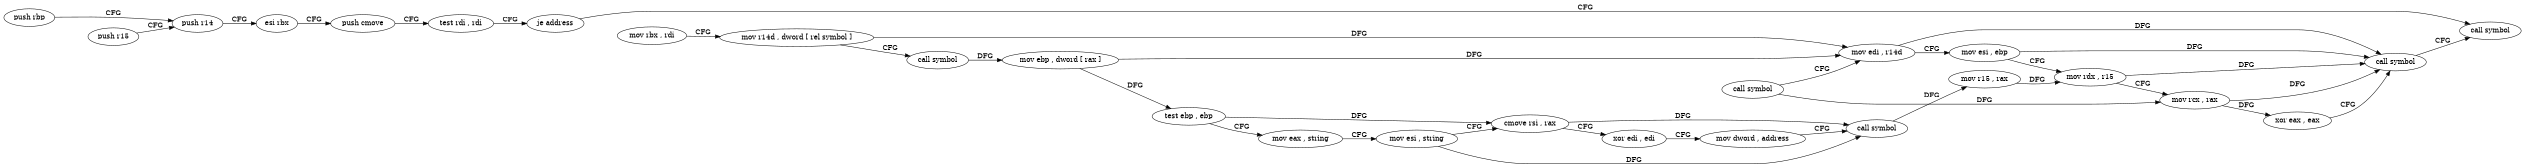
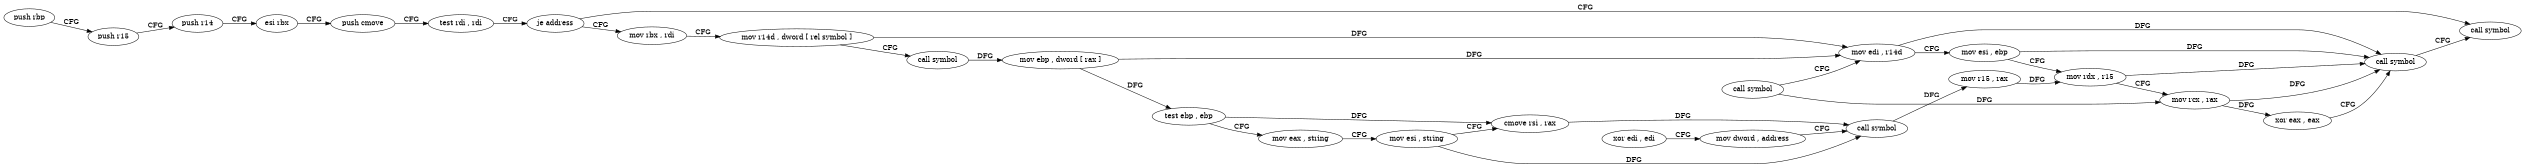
(112, 17) -> (69, 27)
none -> (599, 29)
(1582, 131) -> none
